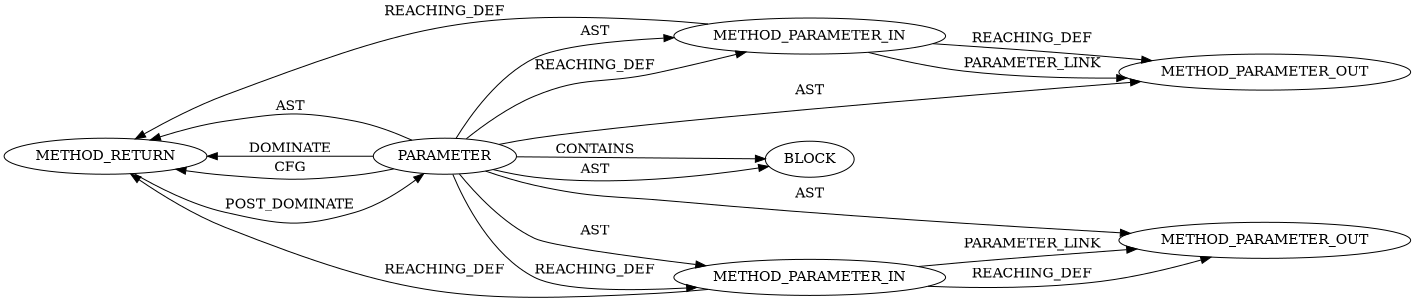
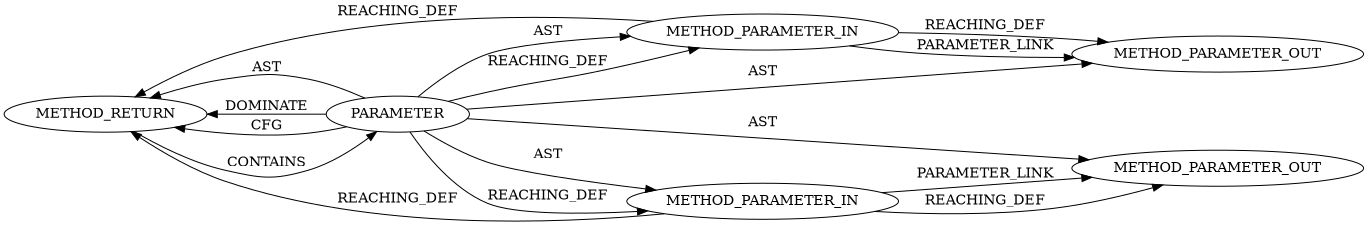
(810, 159) -> none
(290, 205) -> (267, 163)
